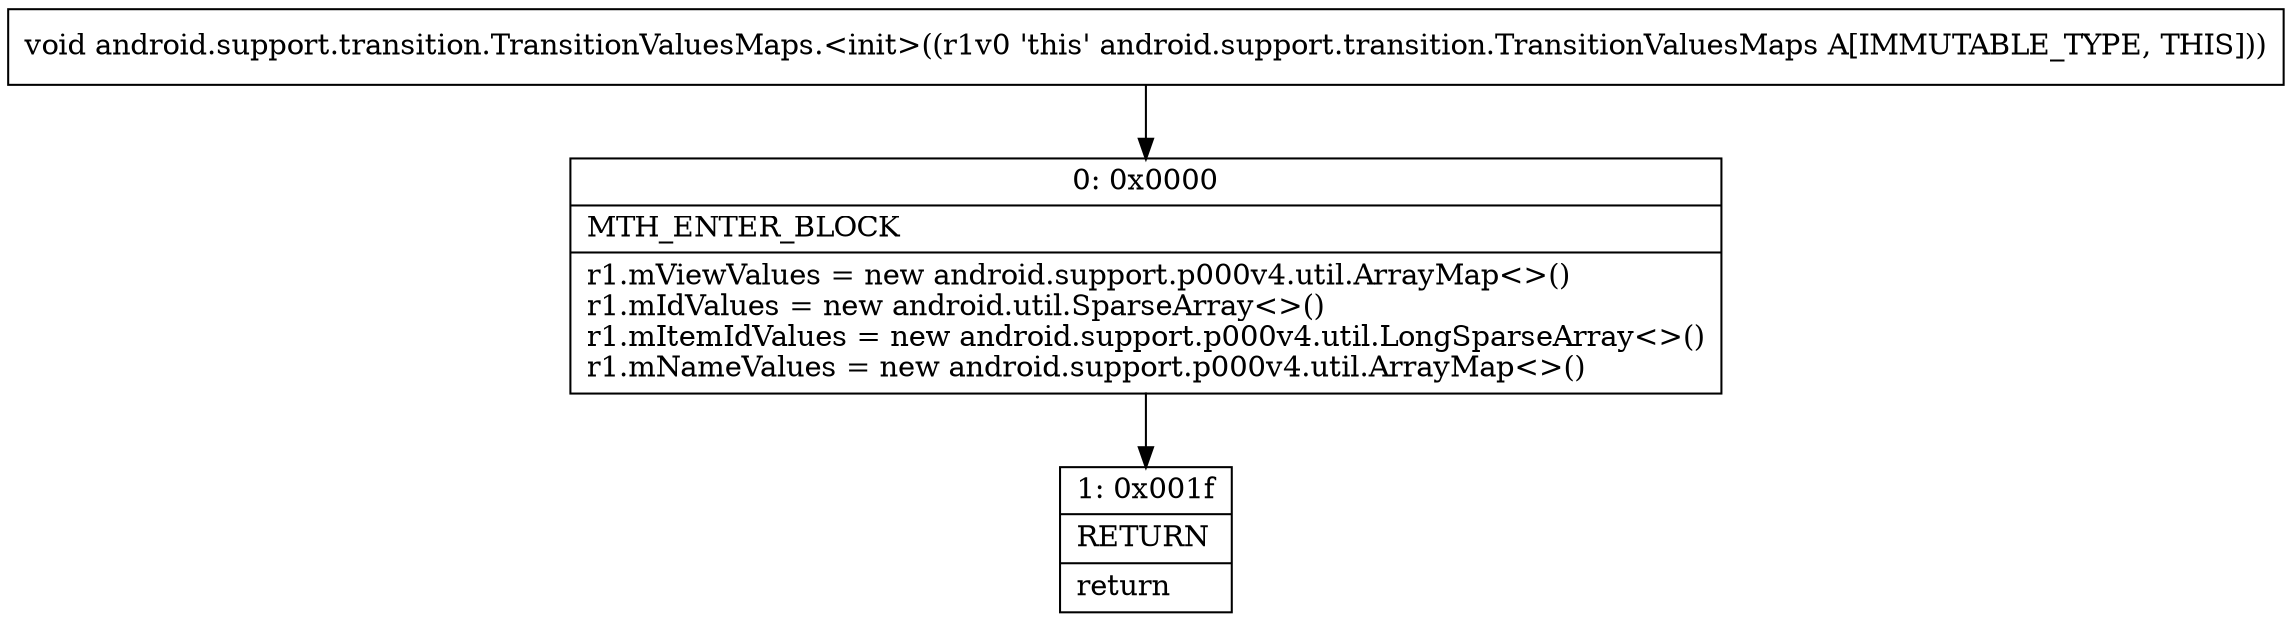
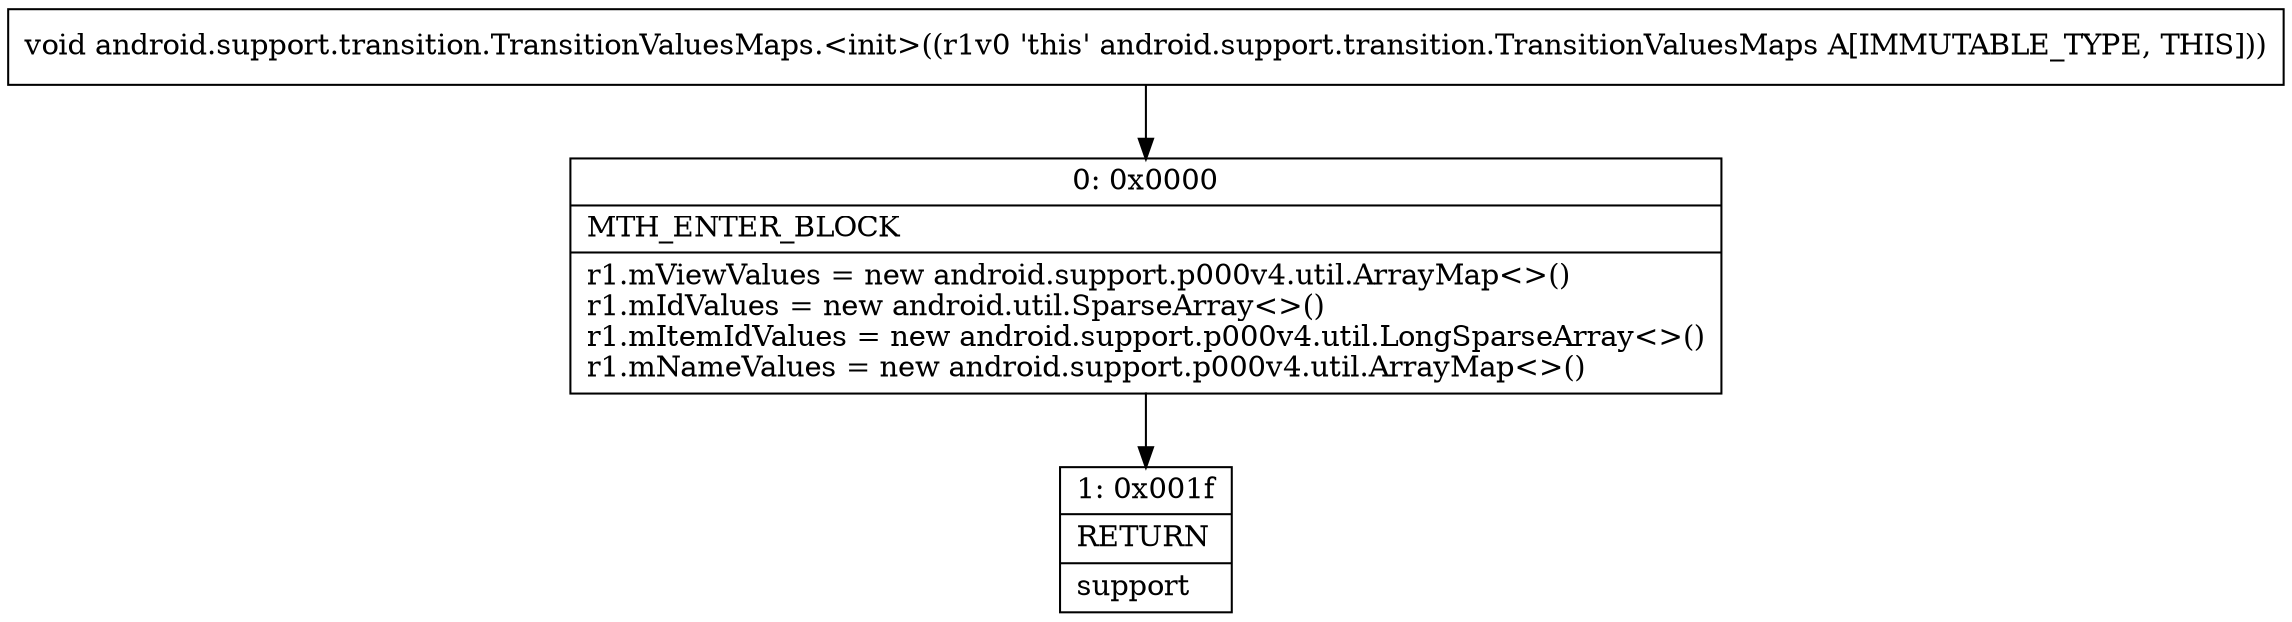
(1123, 587) -> (1134, 587)
